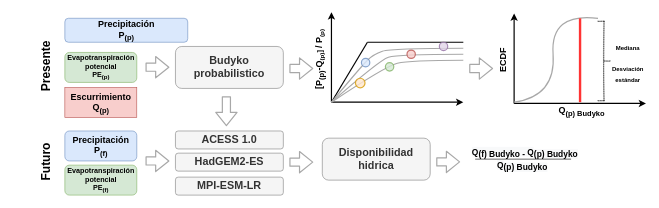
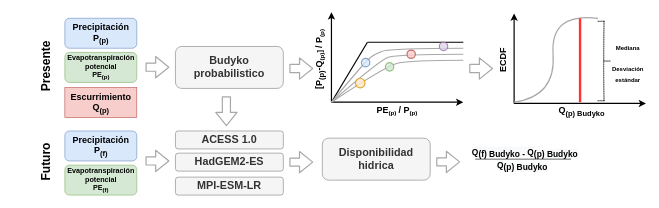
(126, 30) -> (101, 33)
none -> (398, 111)
